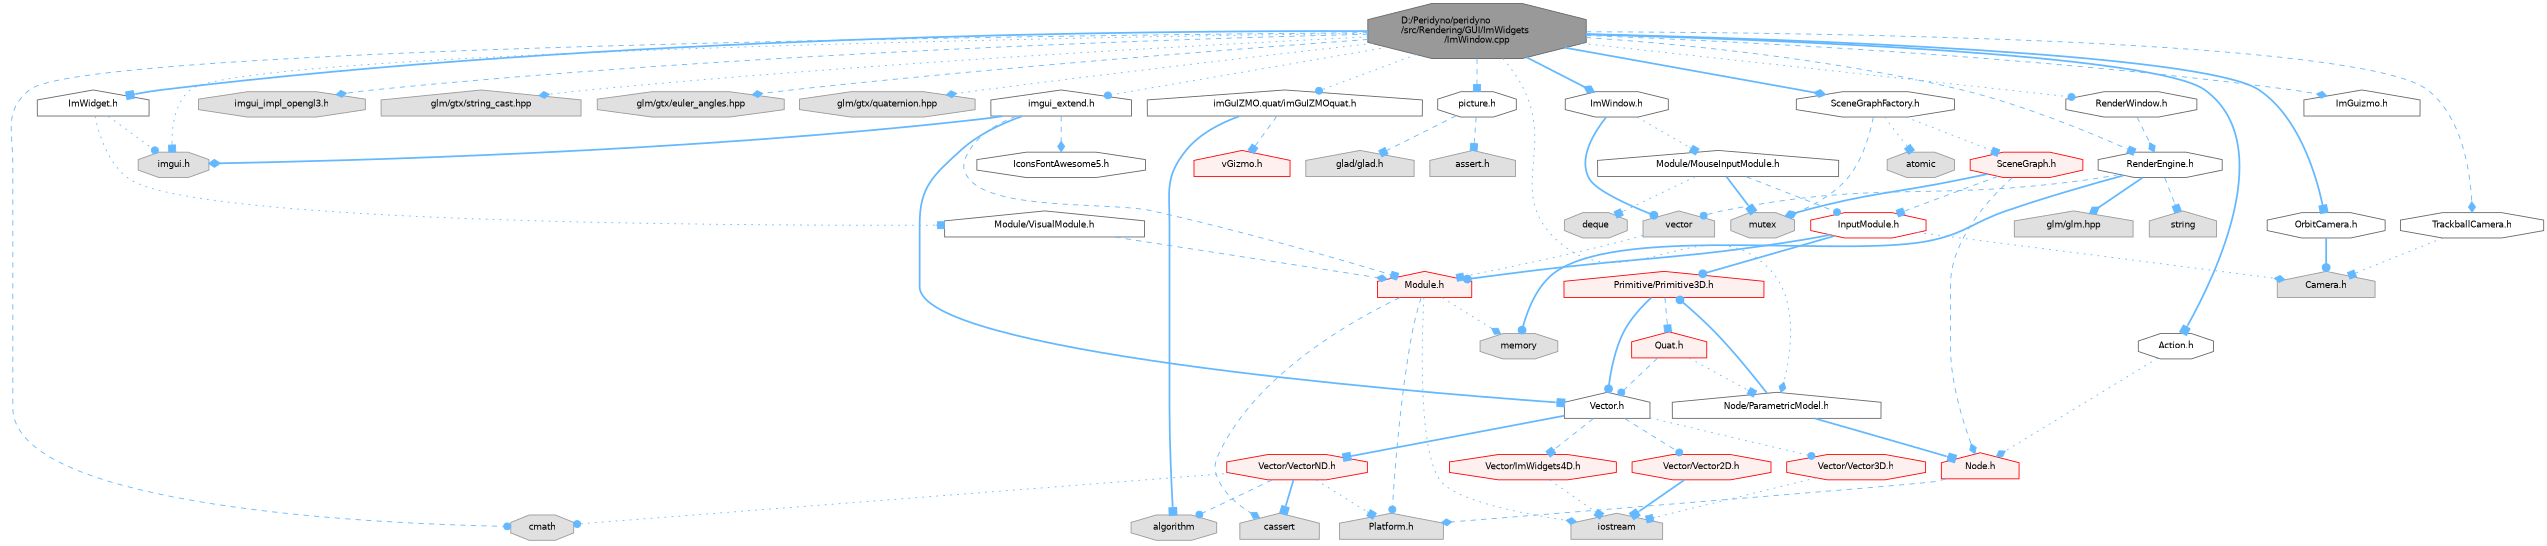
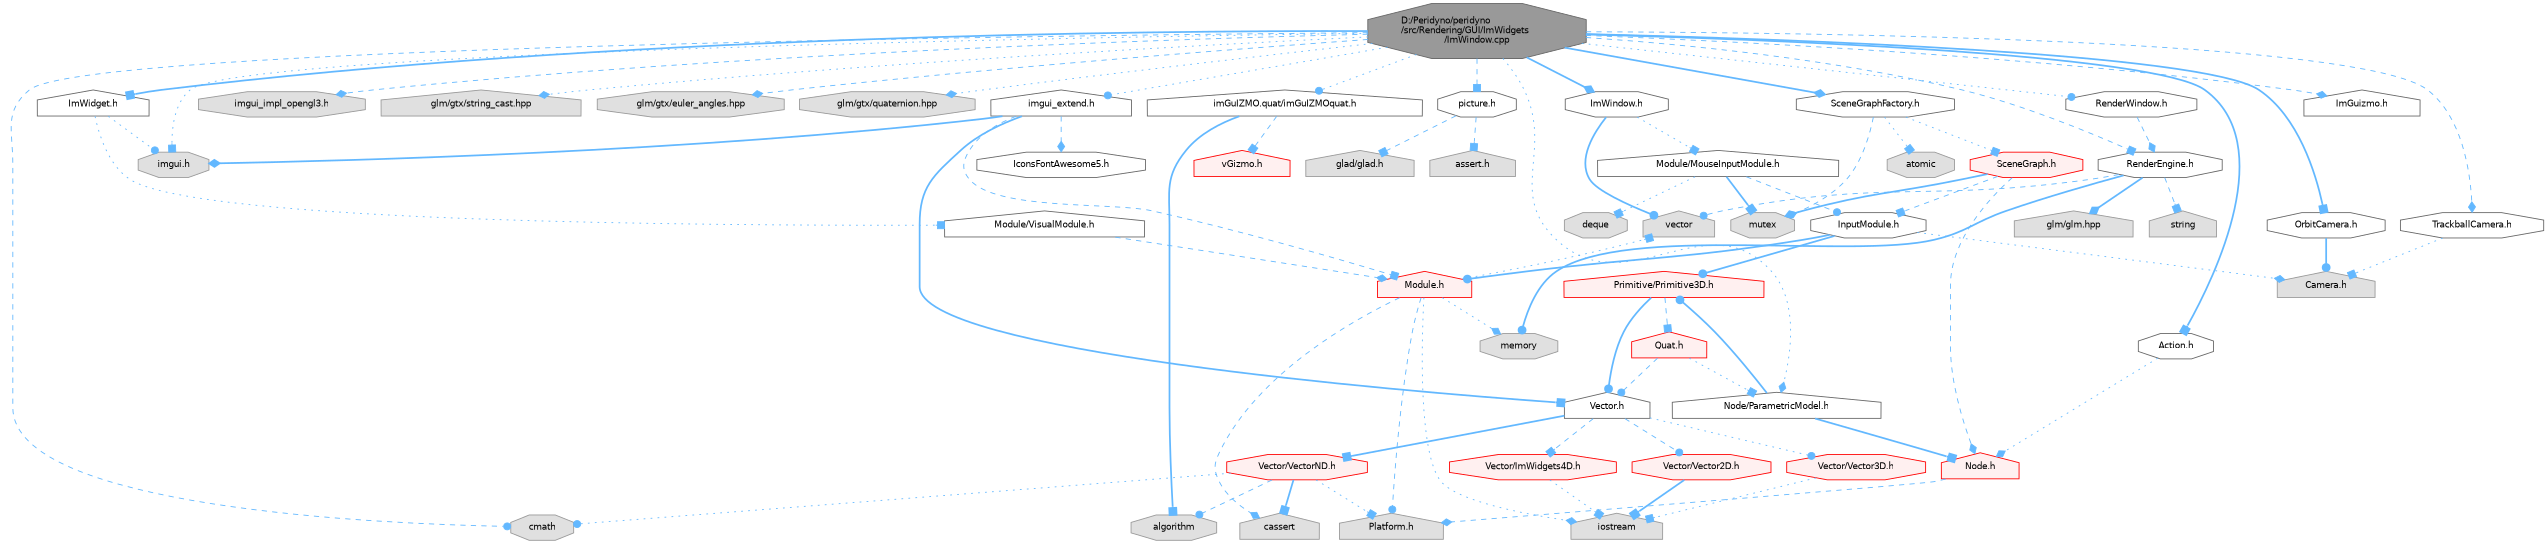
(1868, 225) -> (1868, 225)
(1554, 257) -> (1553, 261)
